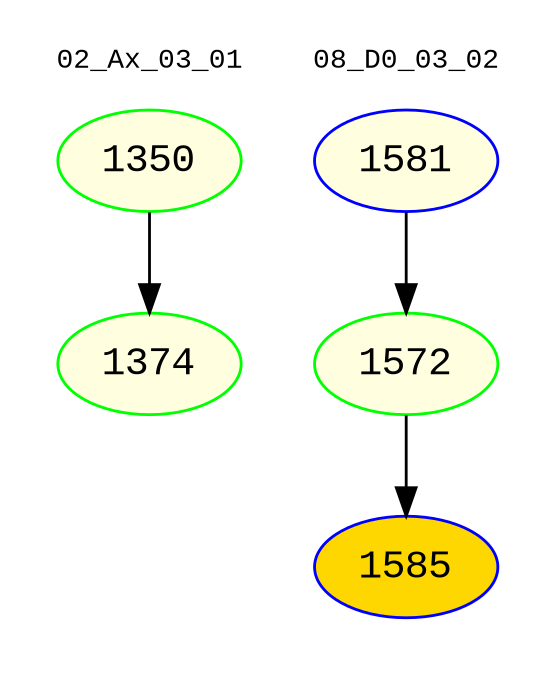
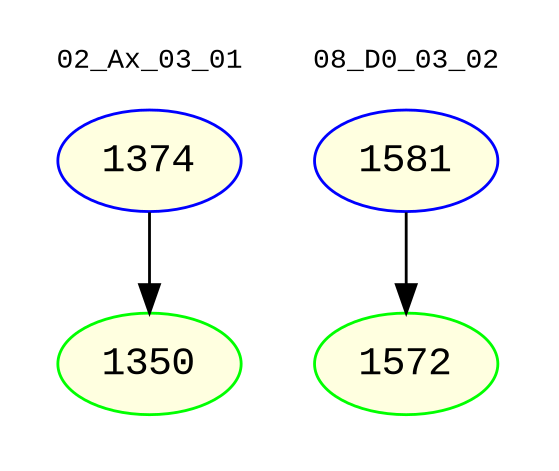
(150, 249) -> (150, 249)
(150, 364) -> (150, 161)
(406, 567) -> none
